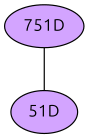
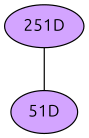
(44, 26) -> (44, 26)
